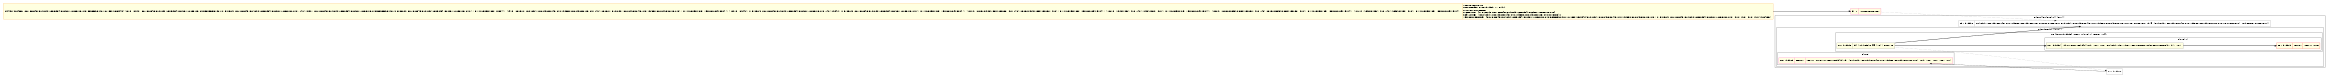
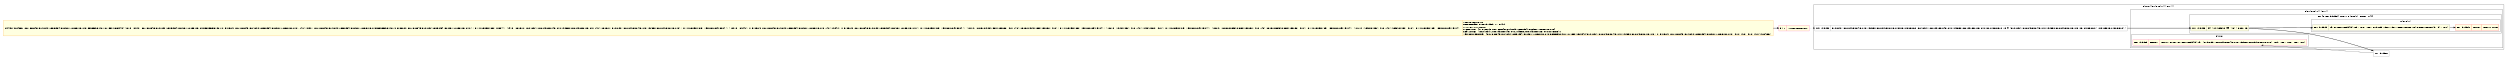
(1987, 35) -> (2158, 28)
(2000, 57) -> (2311, 34)
